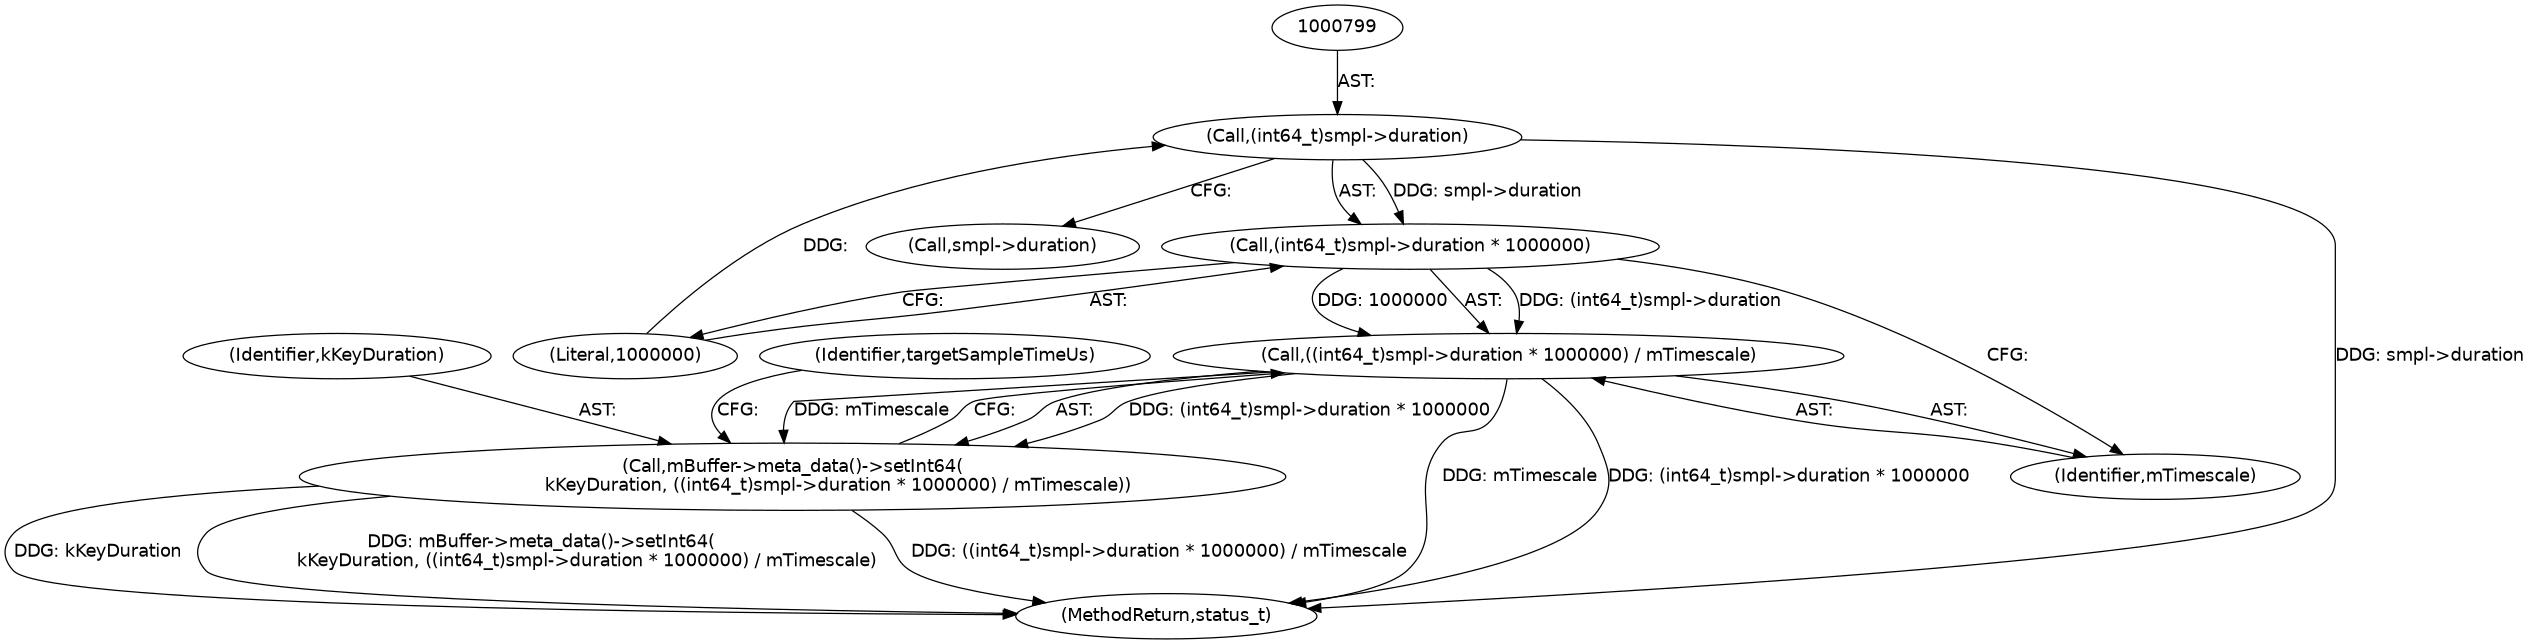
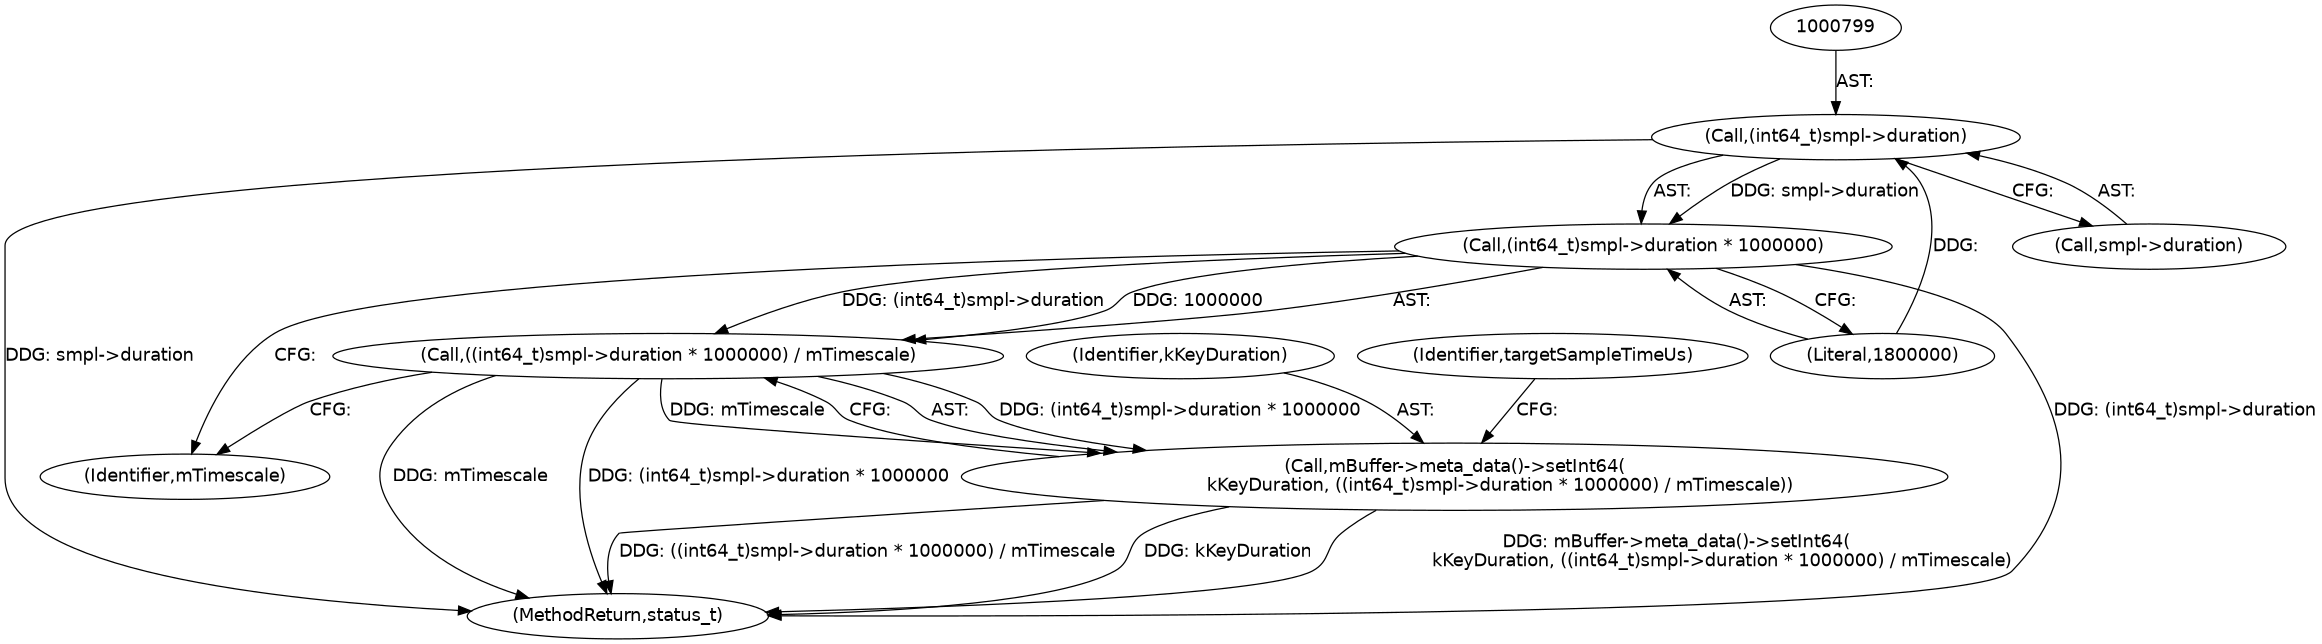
none -> (2058, 180)
(625, 356) -> (1882, 356)
(1952, 411) -> (333, 411)
(1839, 426) -> none
none -> (1643, 606)
